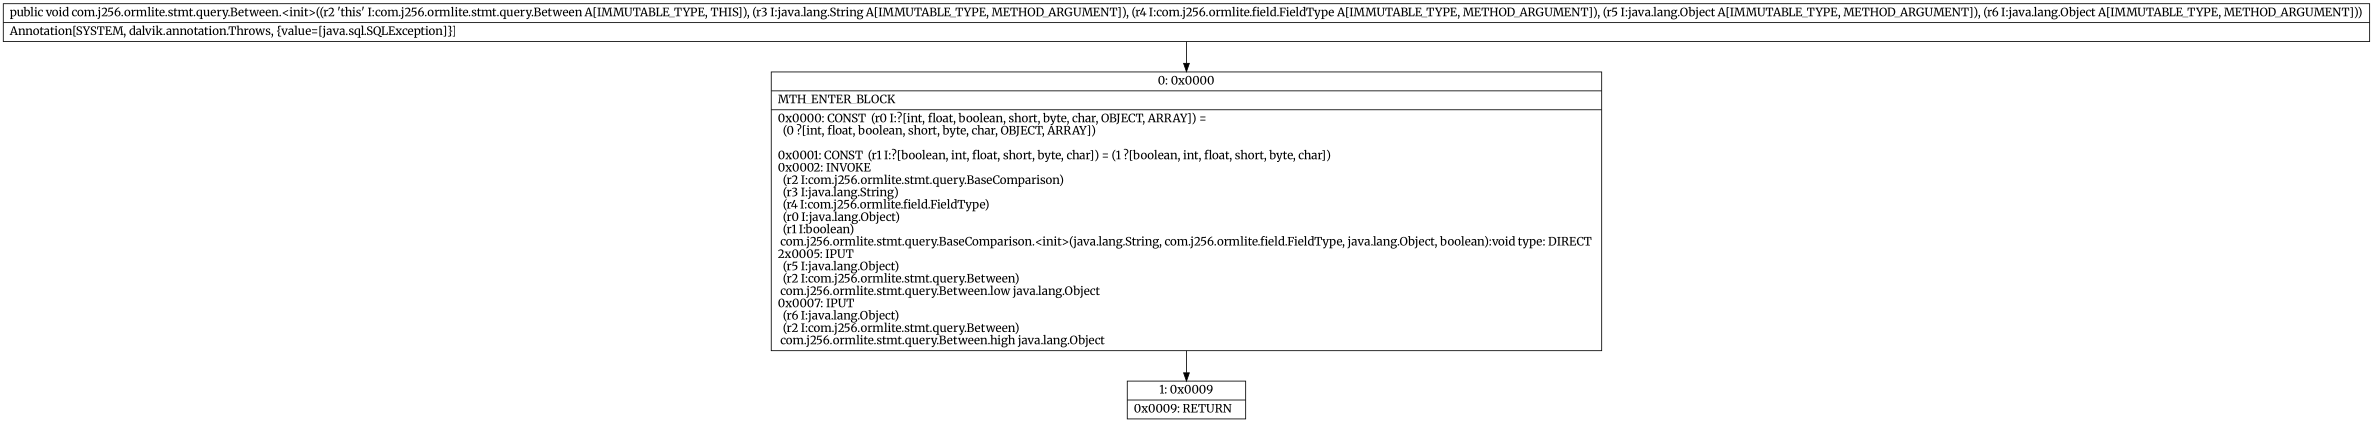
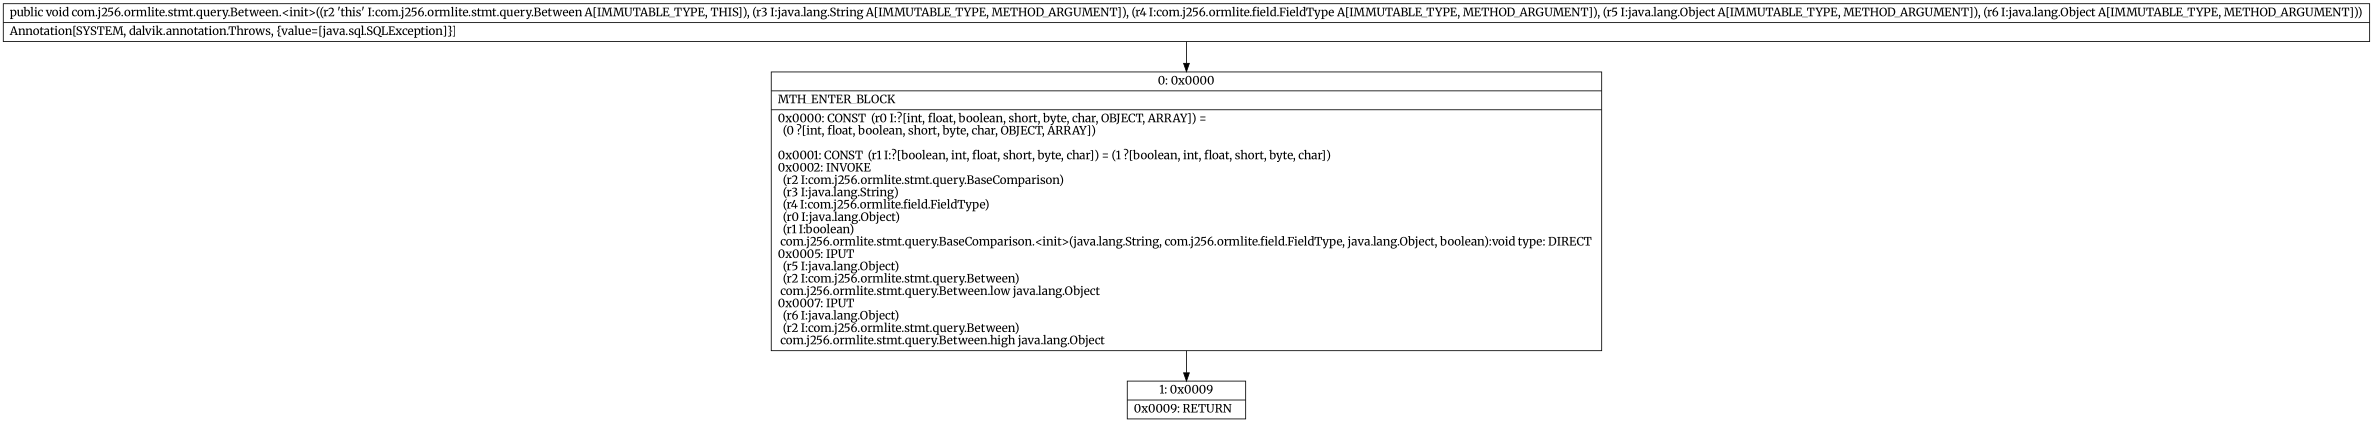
(819, 254) -> (819, 254)
